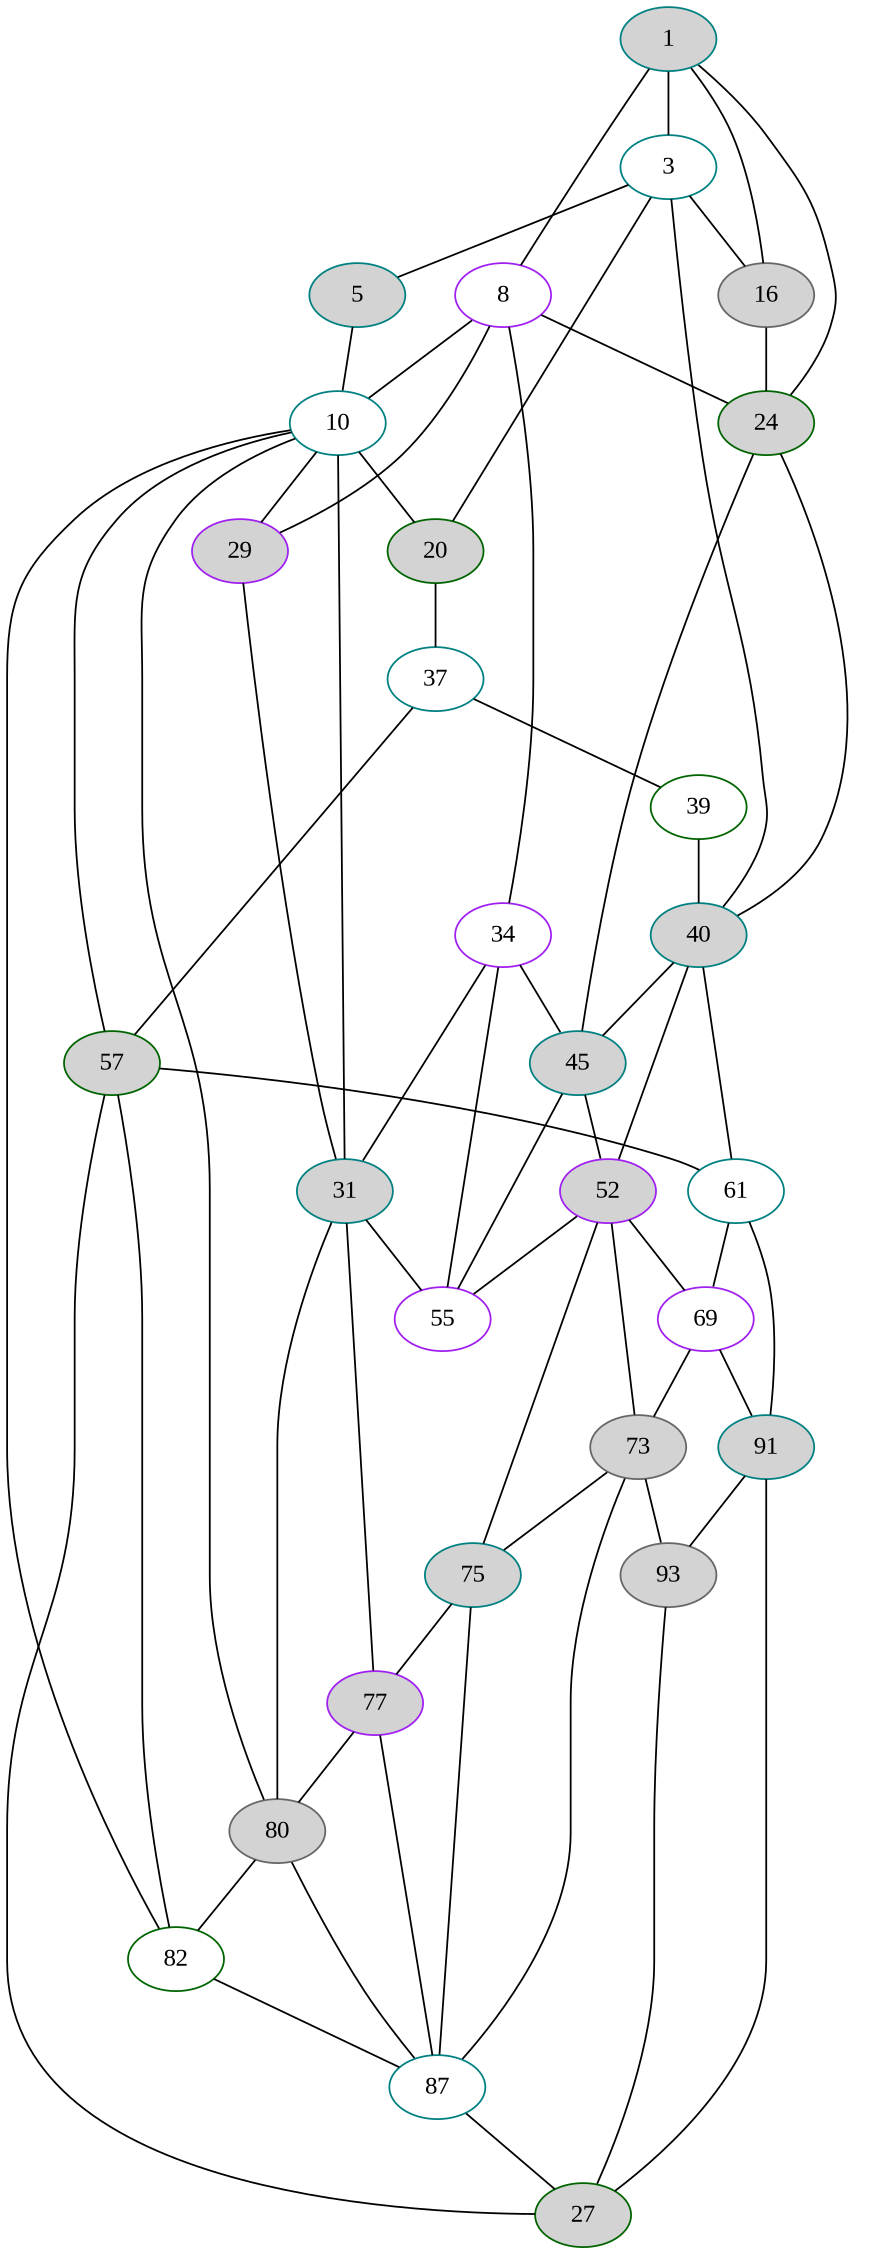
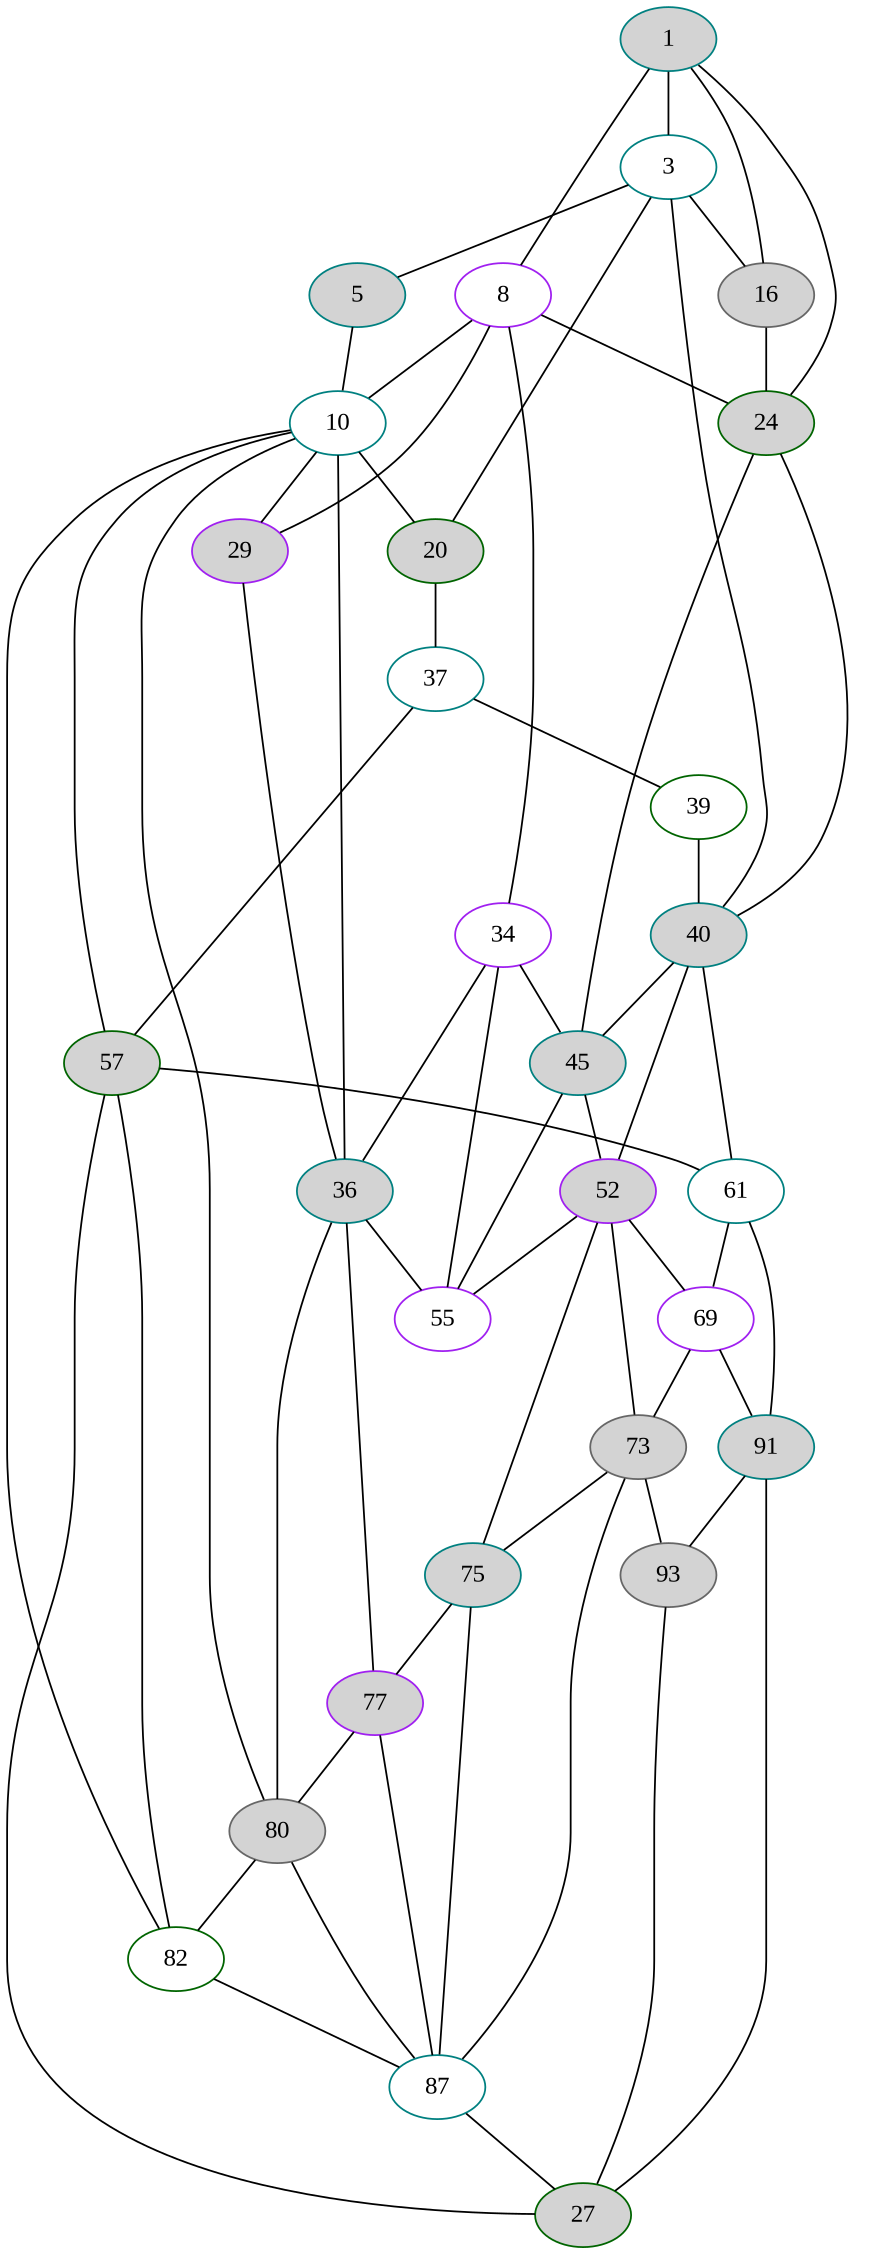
(345, 1191) -> (345, 1191)
